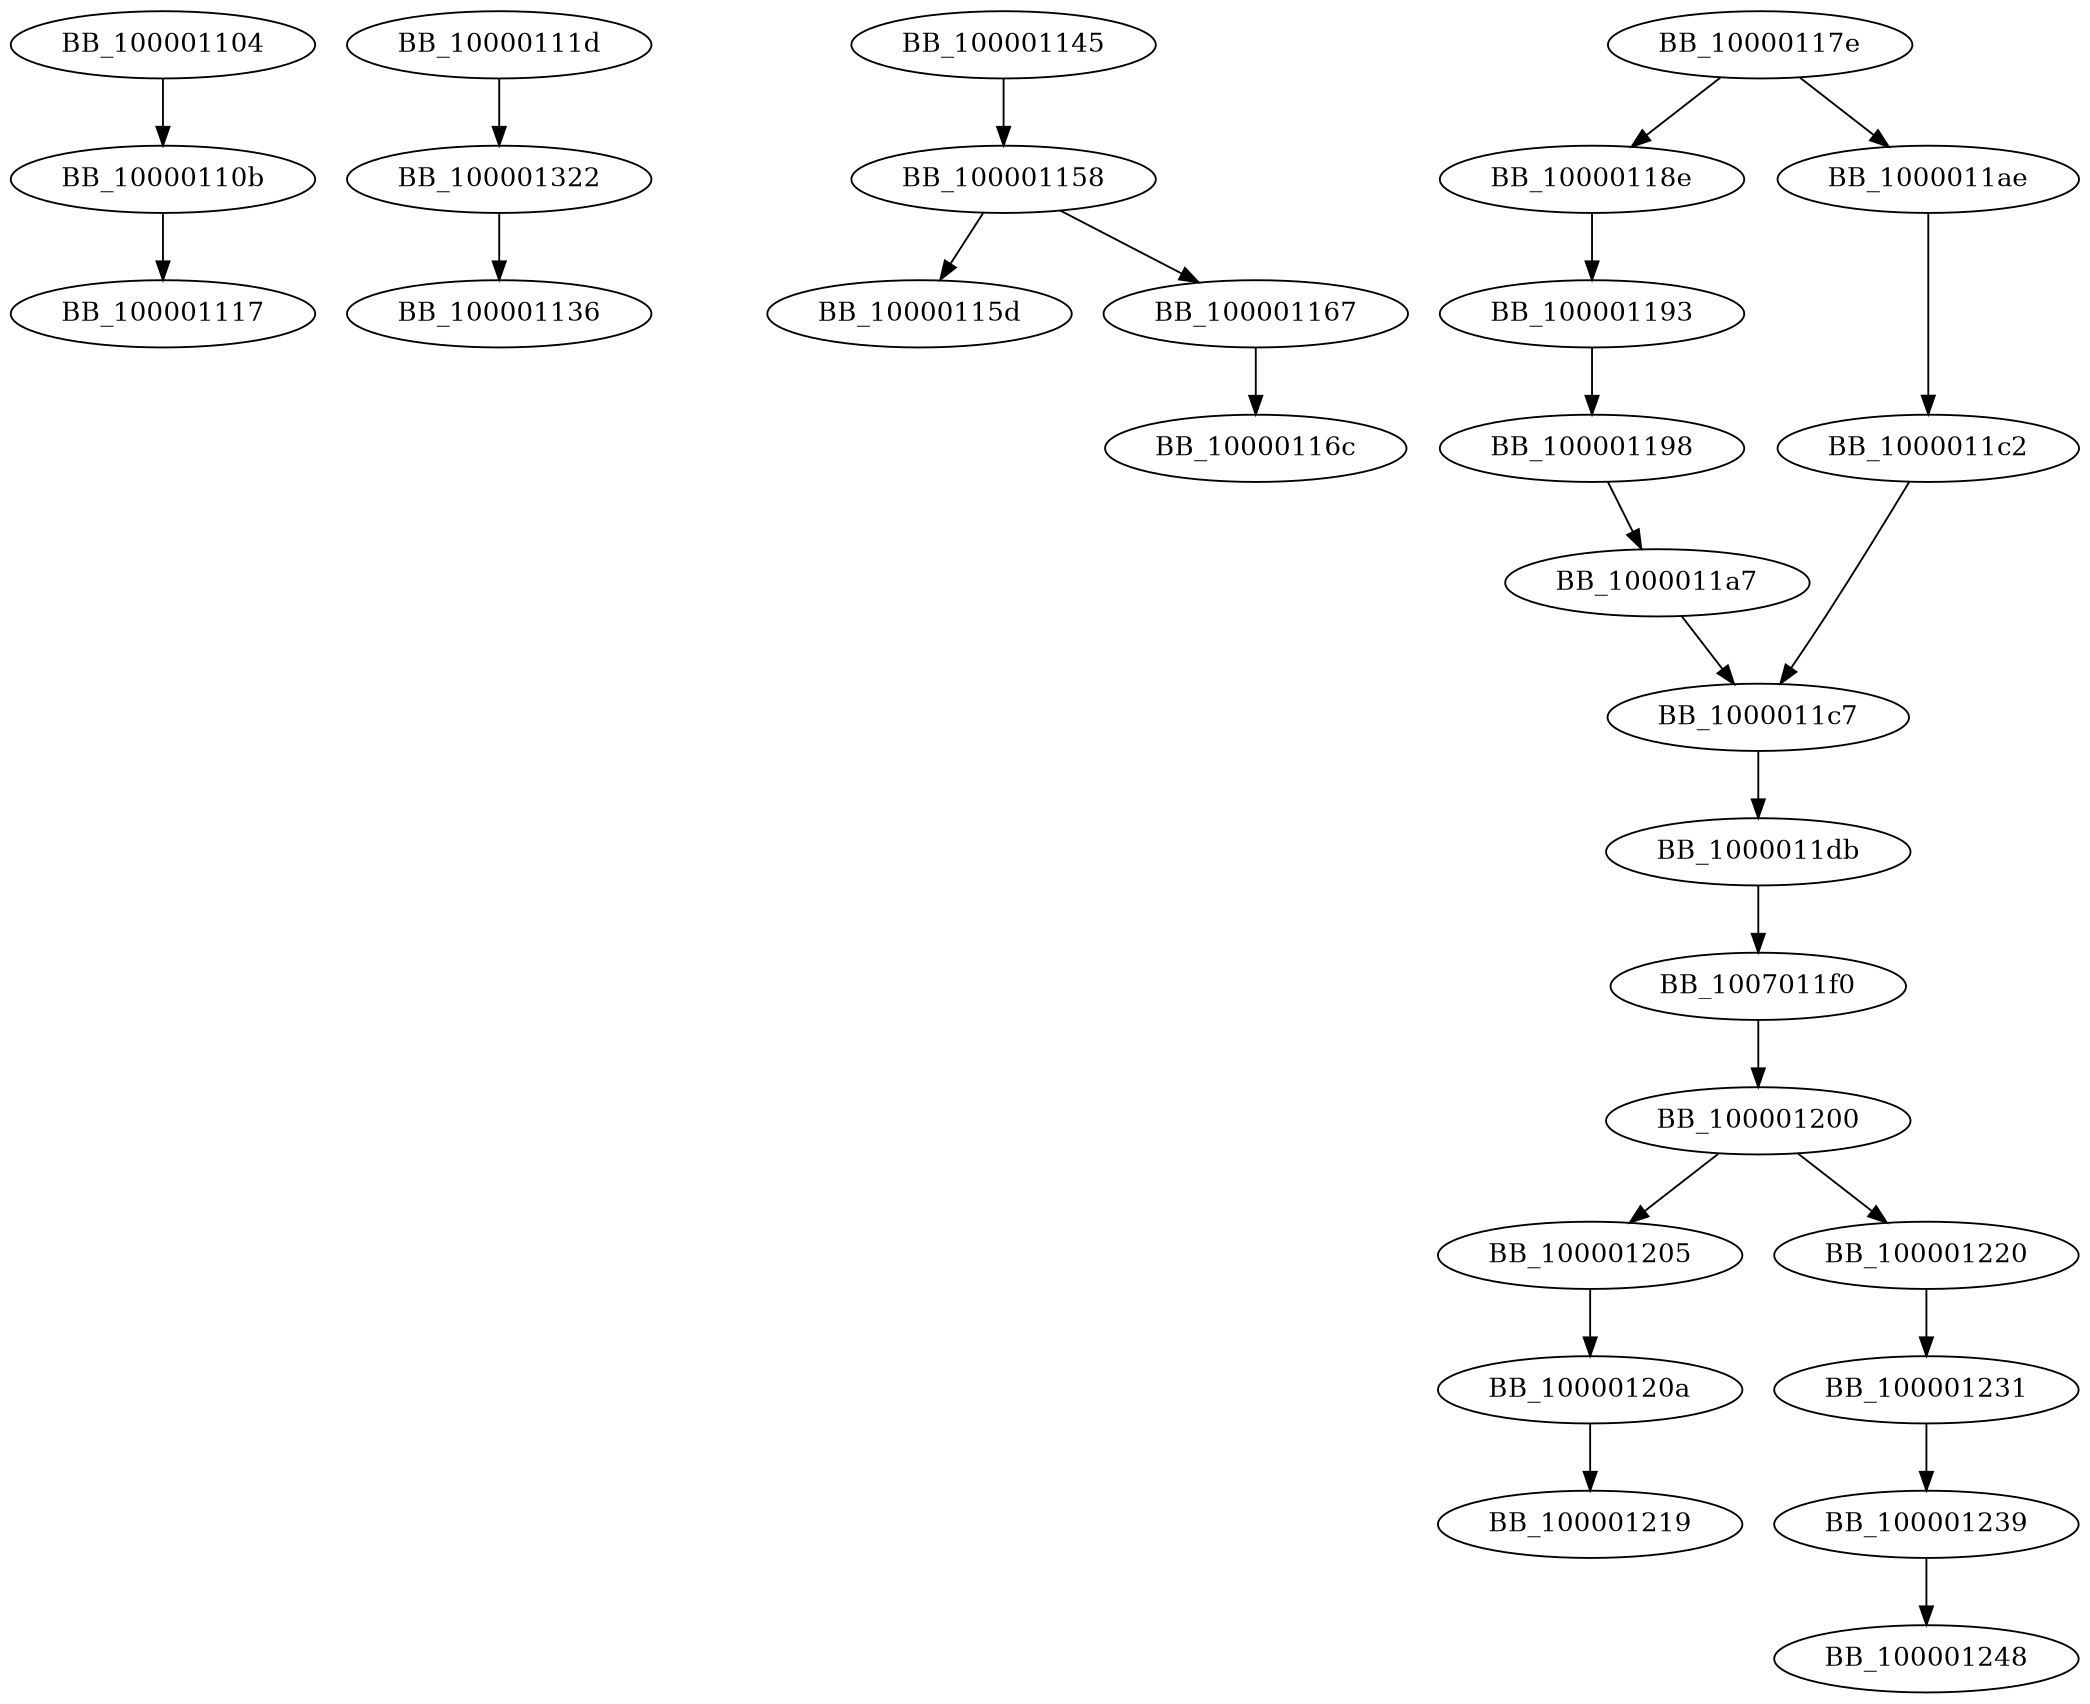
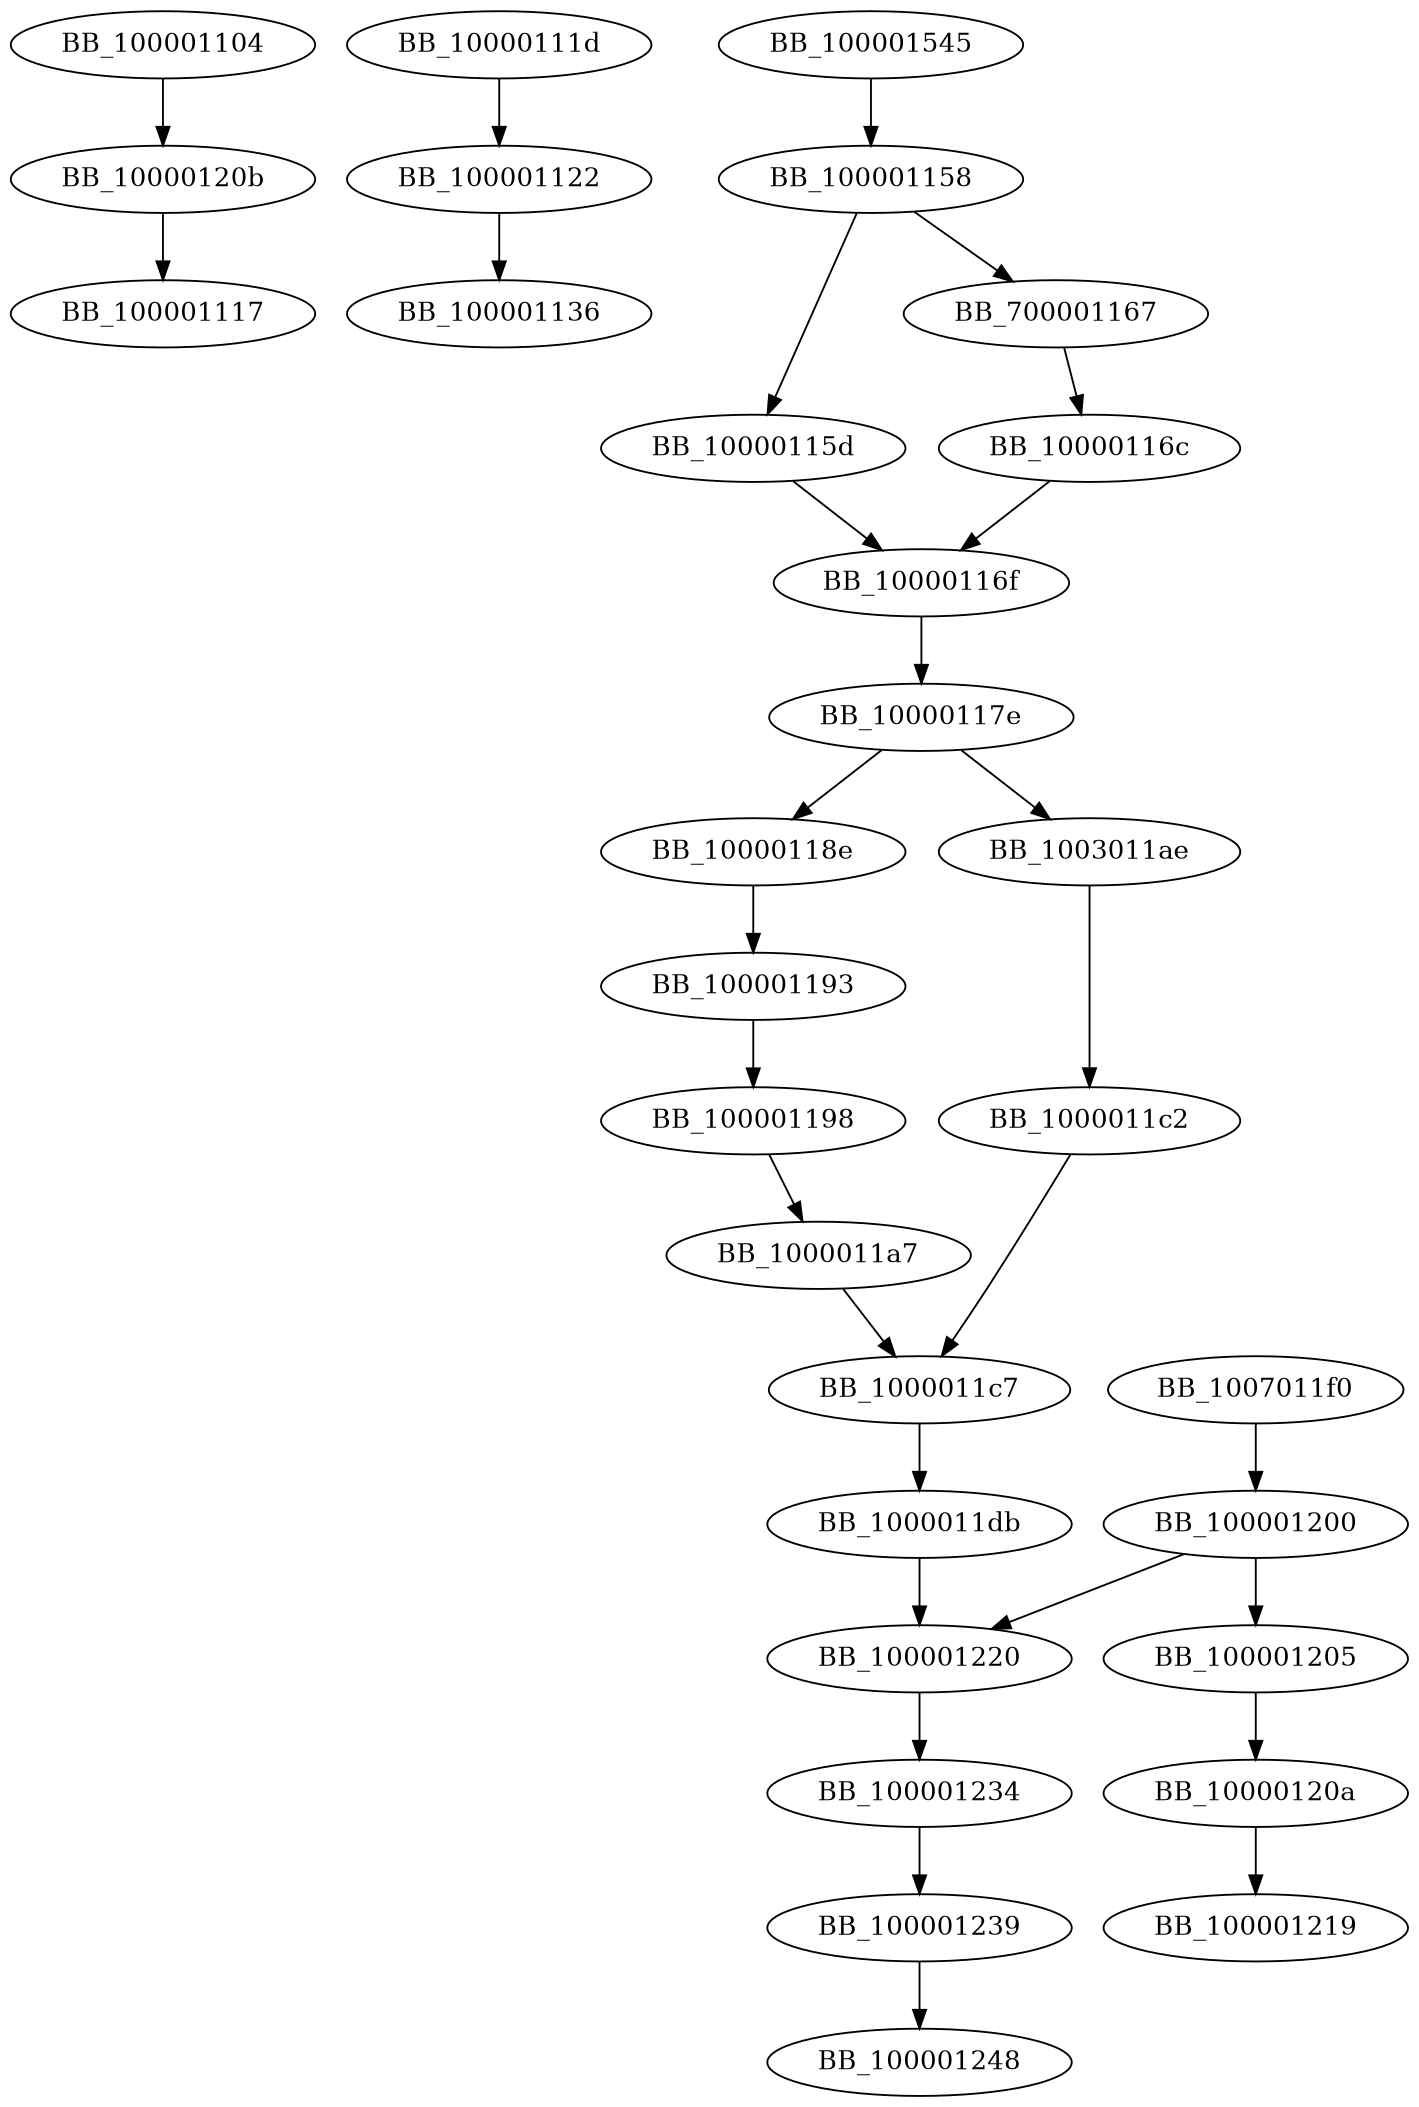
(1004, 45) -> (871, 45)
(163, 179) -> (163, 179)
(499, 179) -> (499, 179)
(1928, 179) -> (1090, 852)
(1256, 314) -> (1056, 314)
none -> (921, 583)
(1758, 910) -> (920, 1582)
(1926, 1390) -> (920, 1793)
